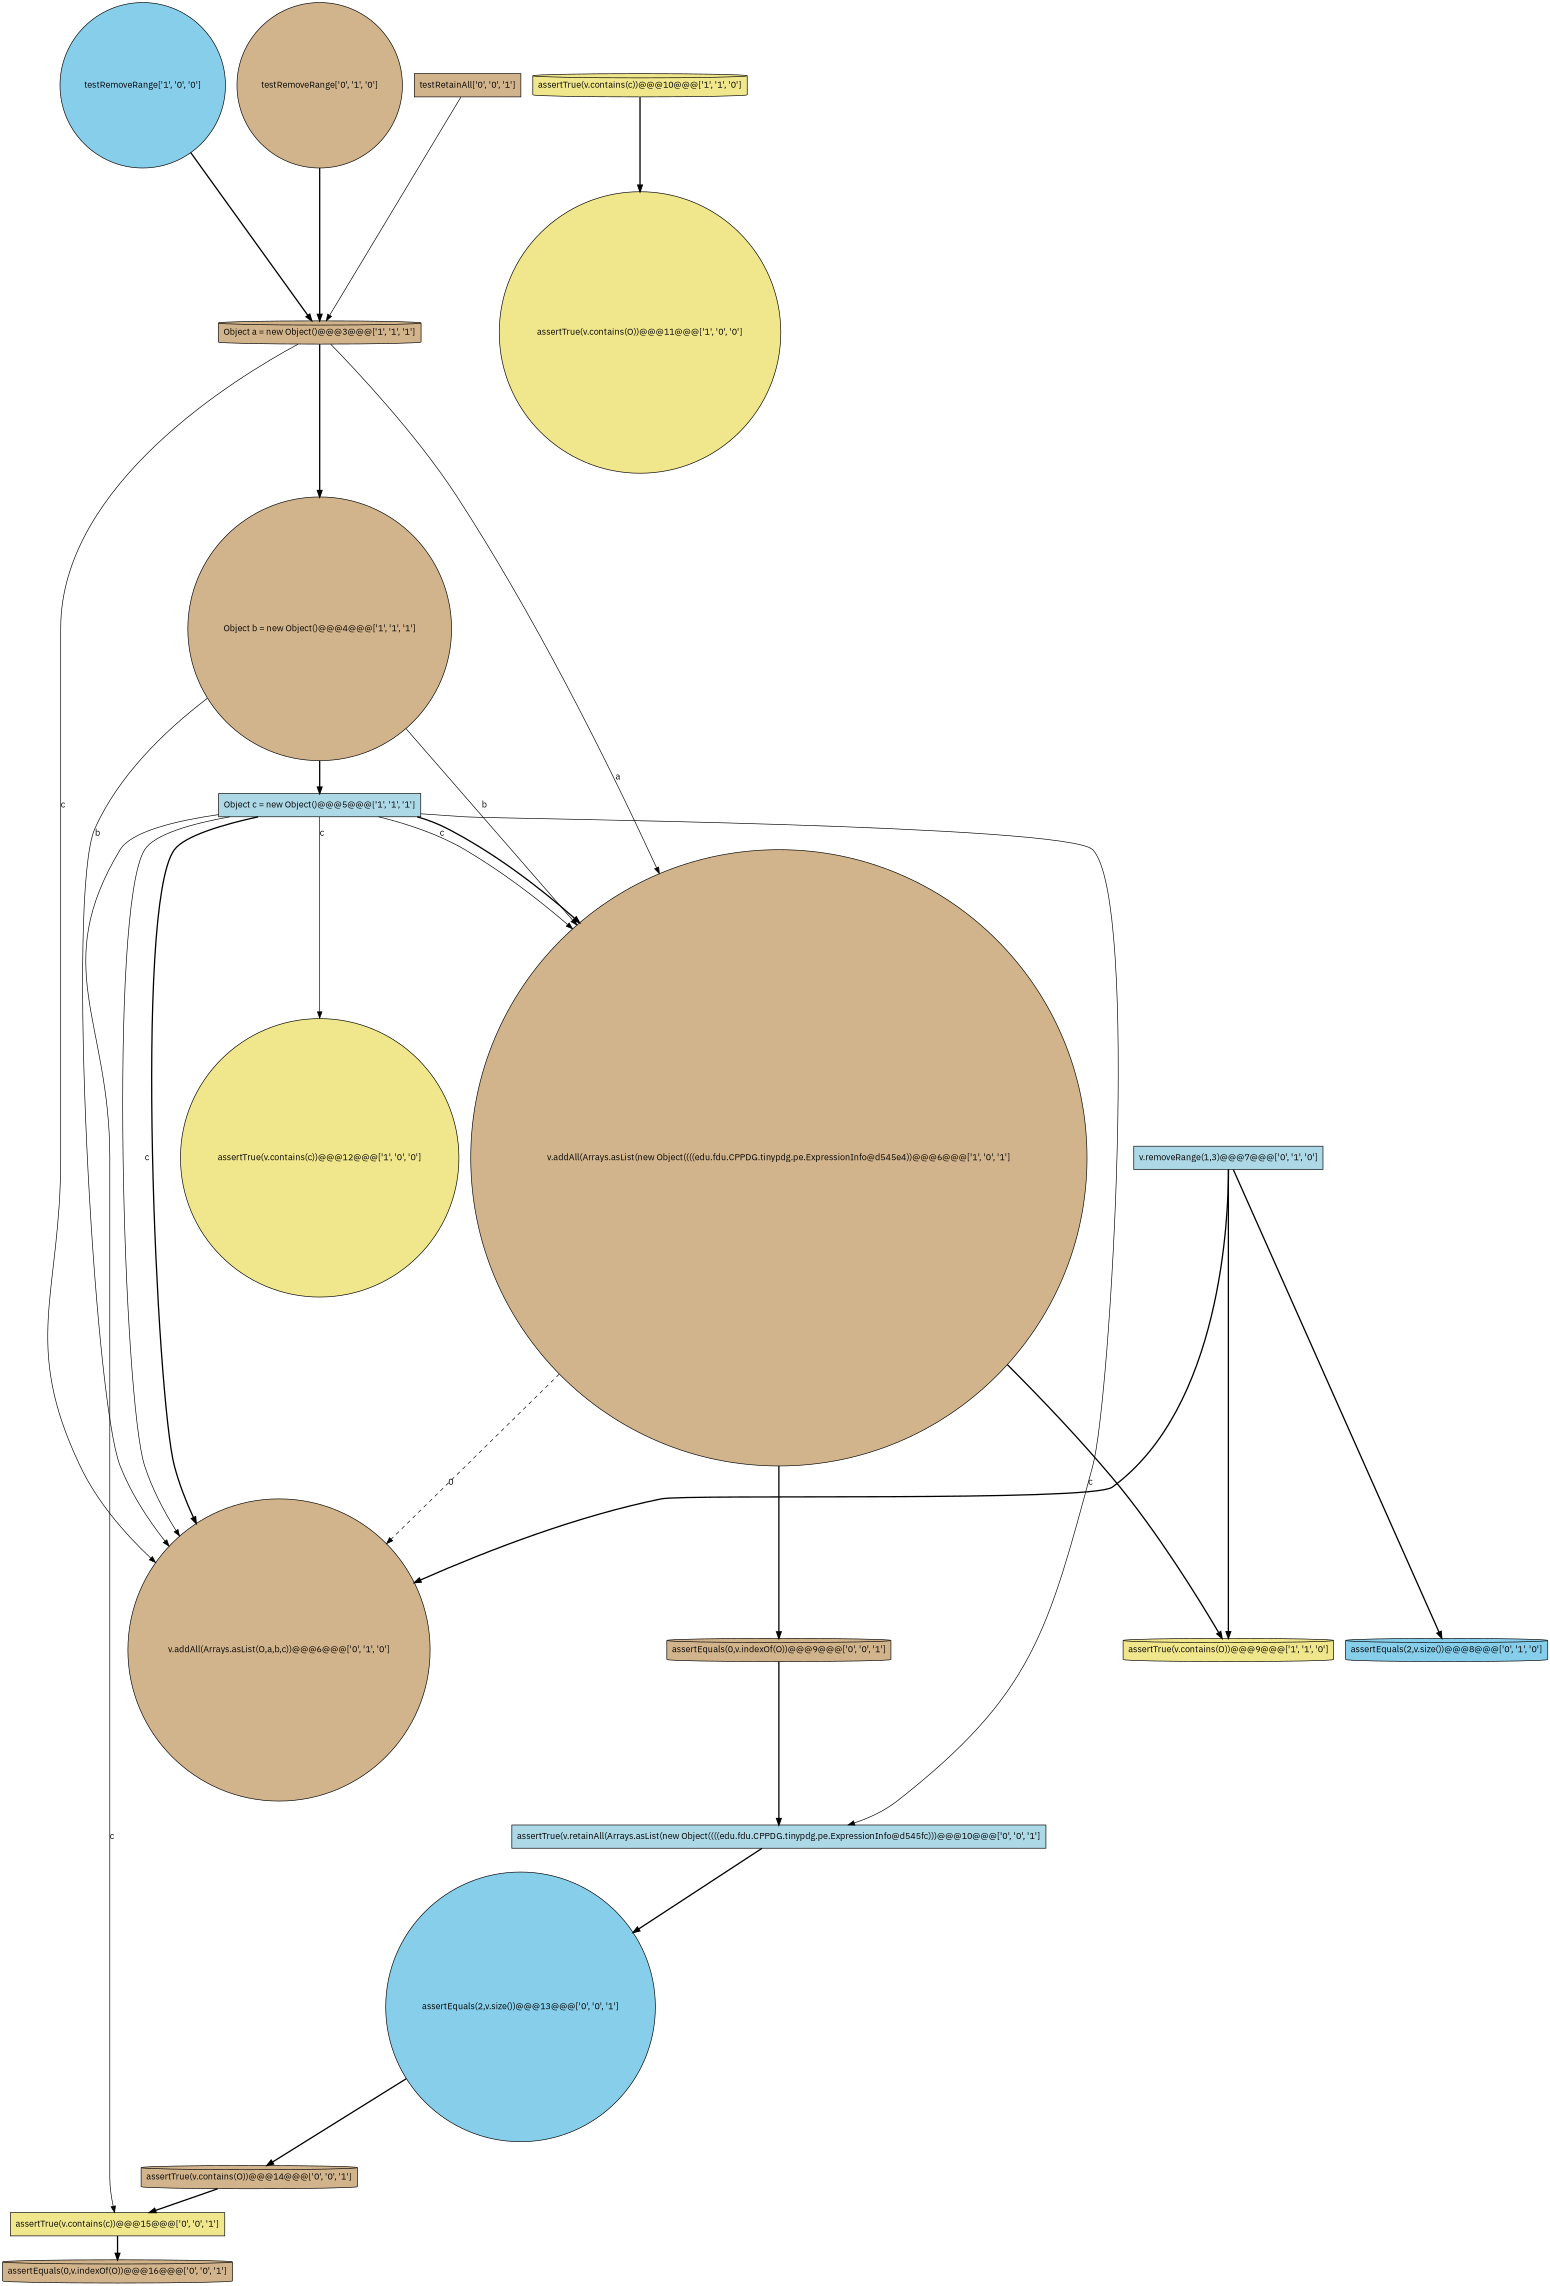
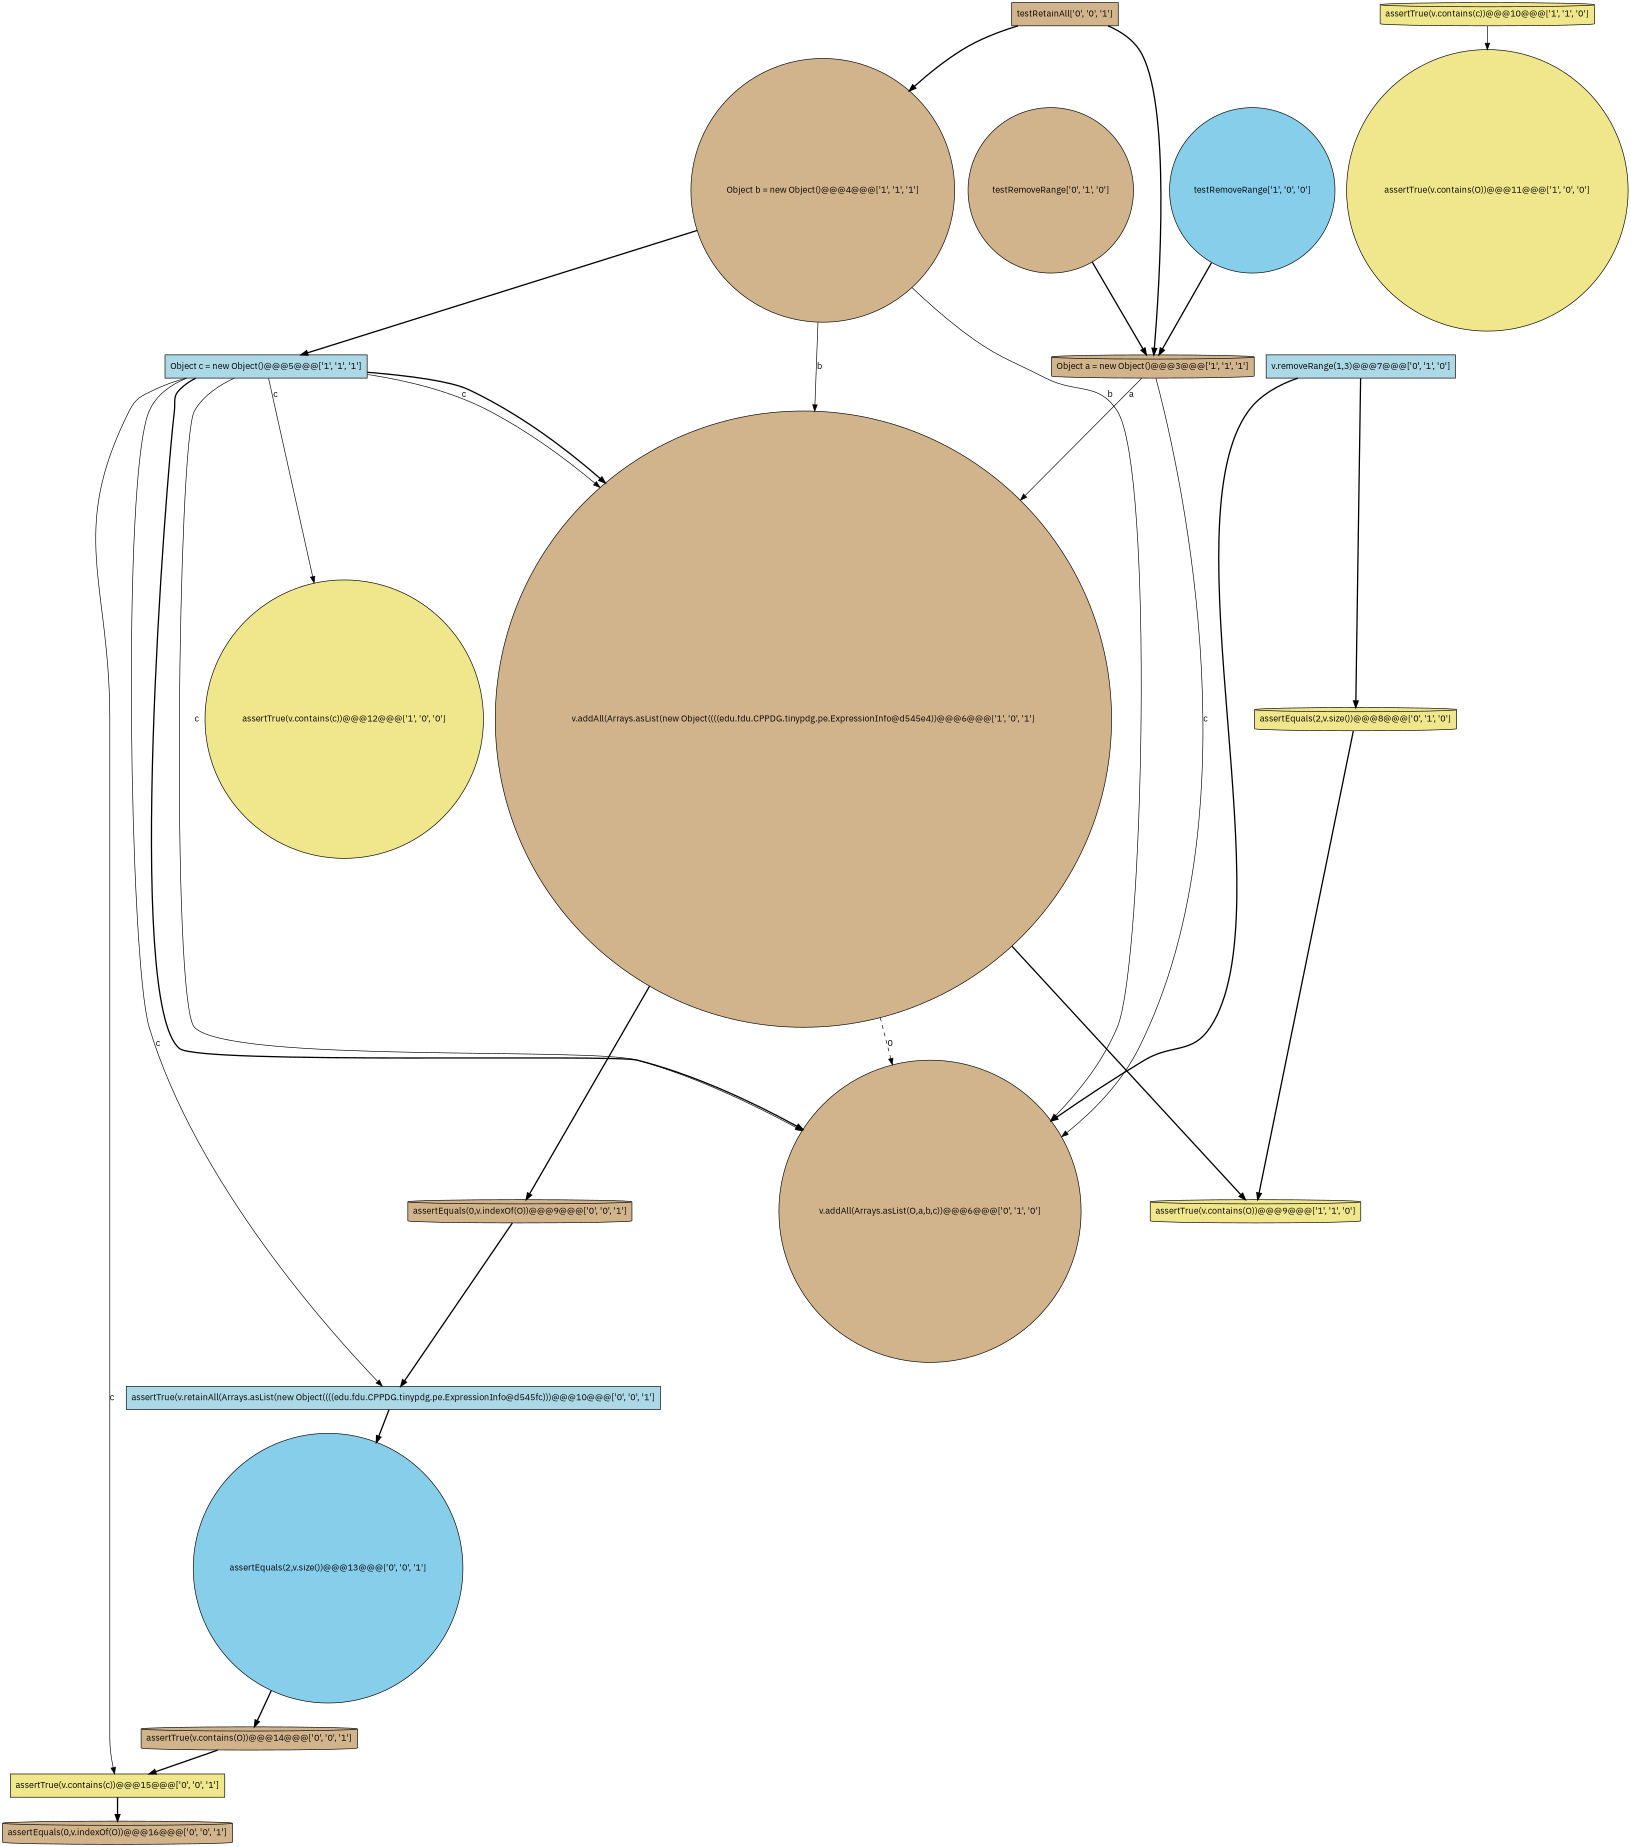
(640, 141) -> (1487, 35)
(395, 206) -> (1160, 178)
(320, 417) -> (962, 50)
(1228, 1401) -> (1306, 962)
(1447, 1650) -> (1356, 719)
